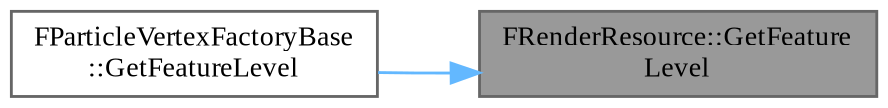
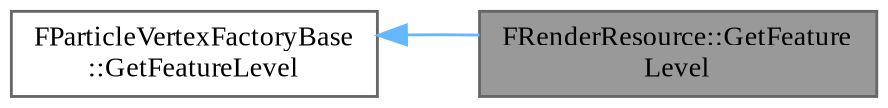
(415, 73) -> (443, 35)
